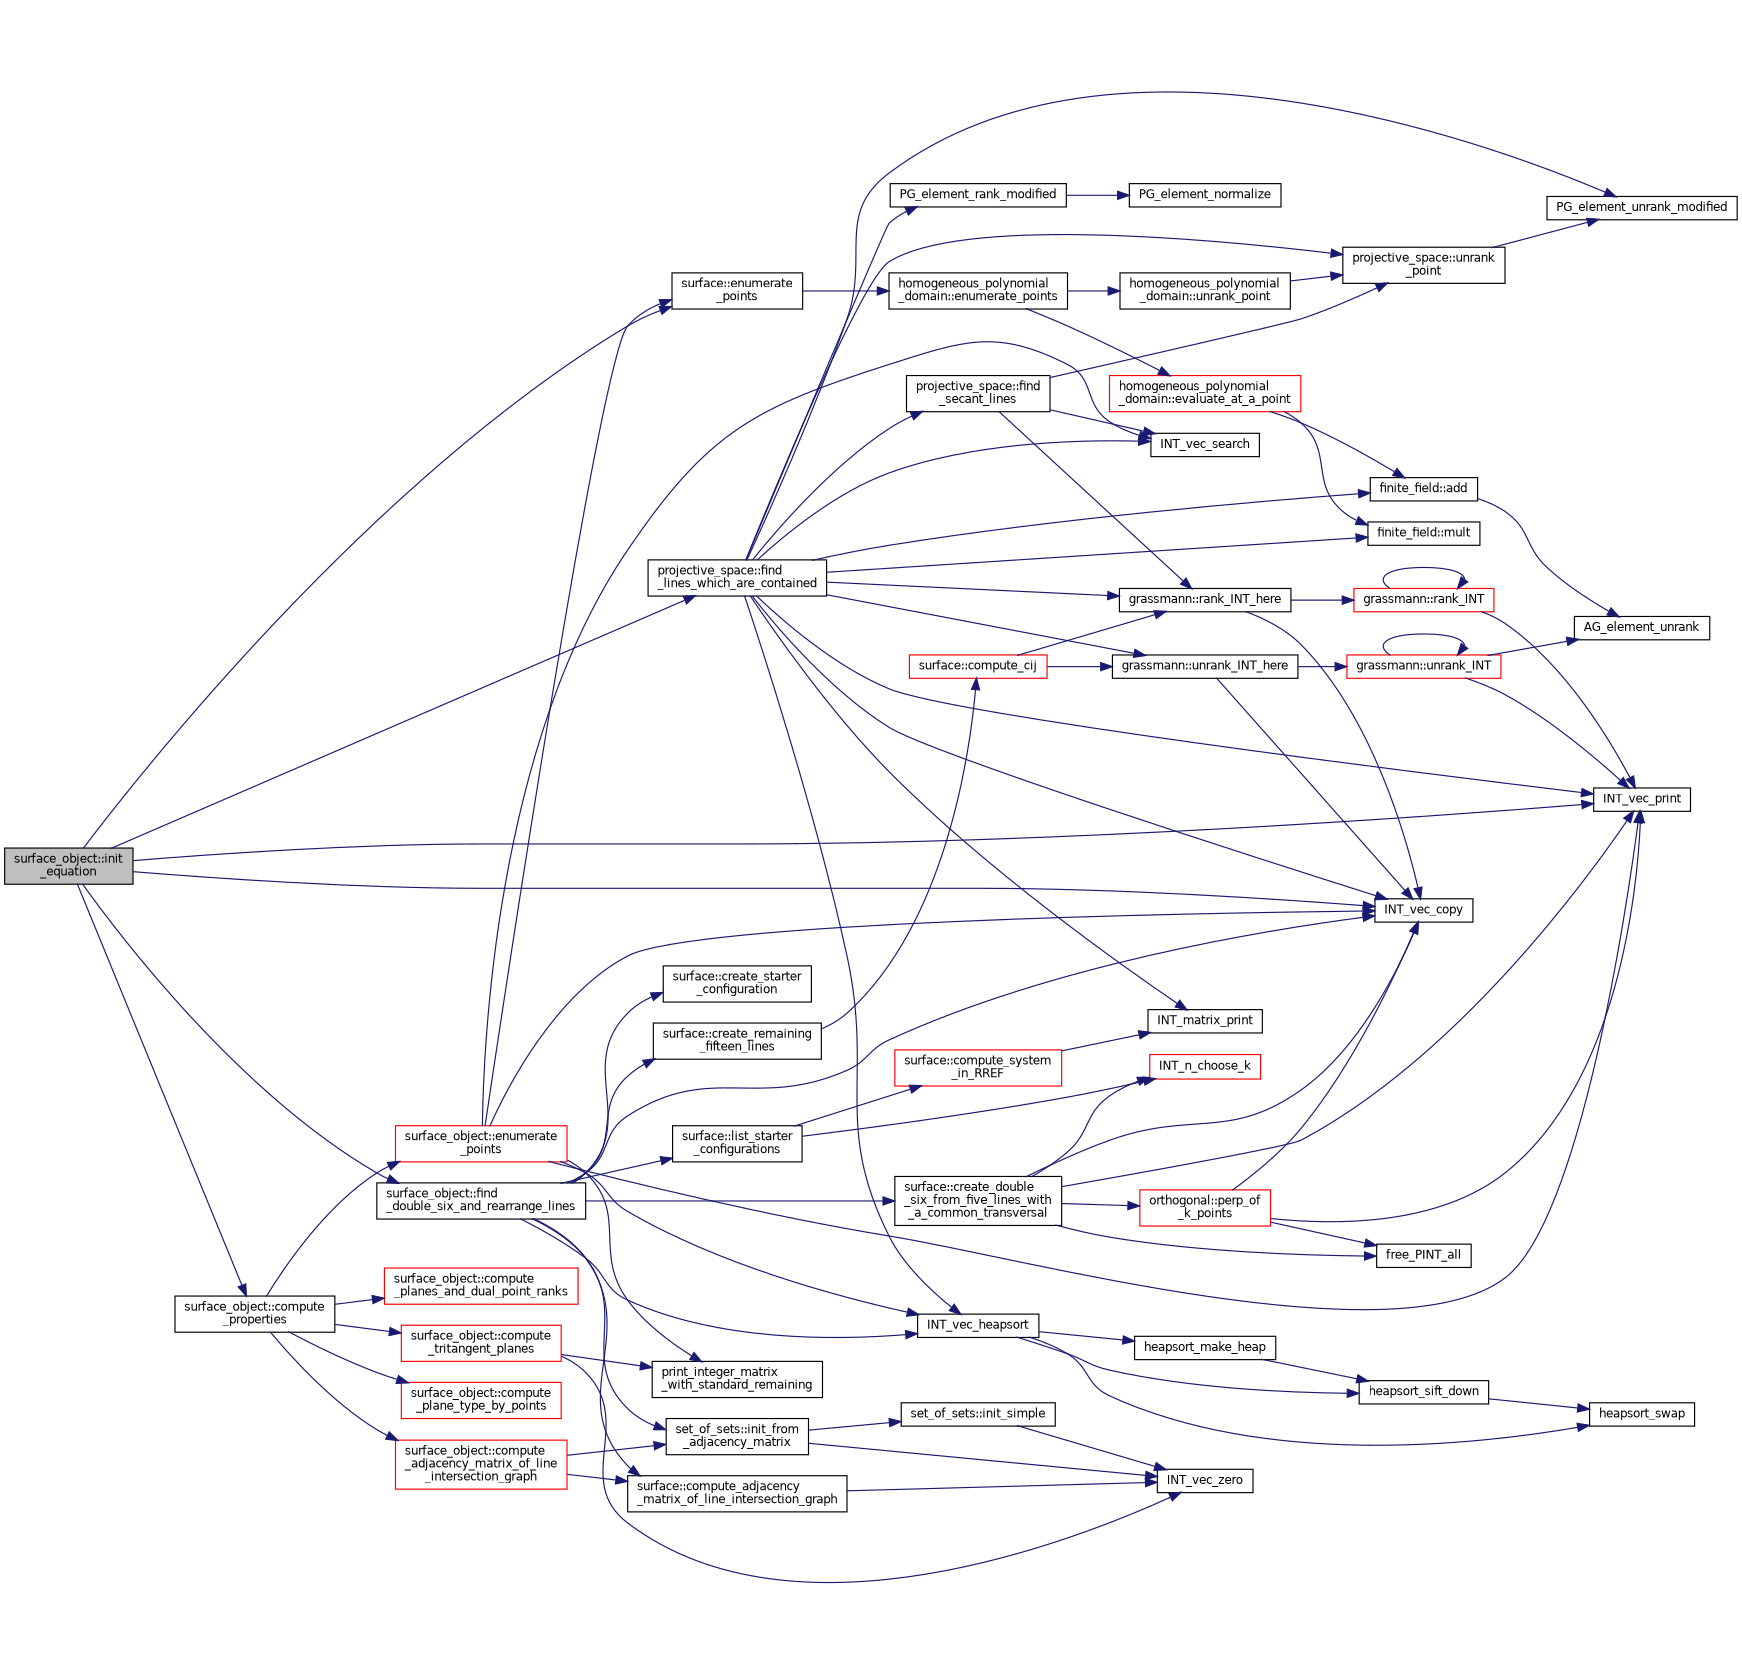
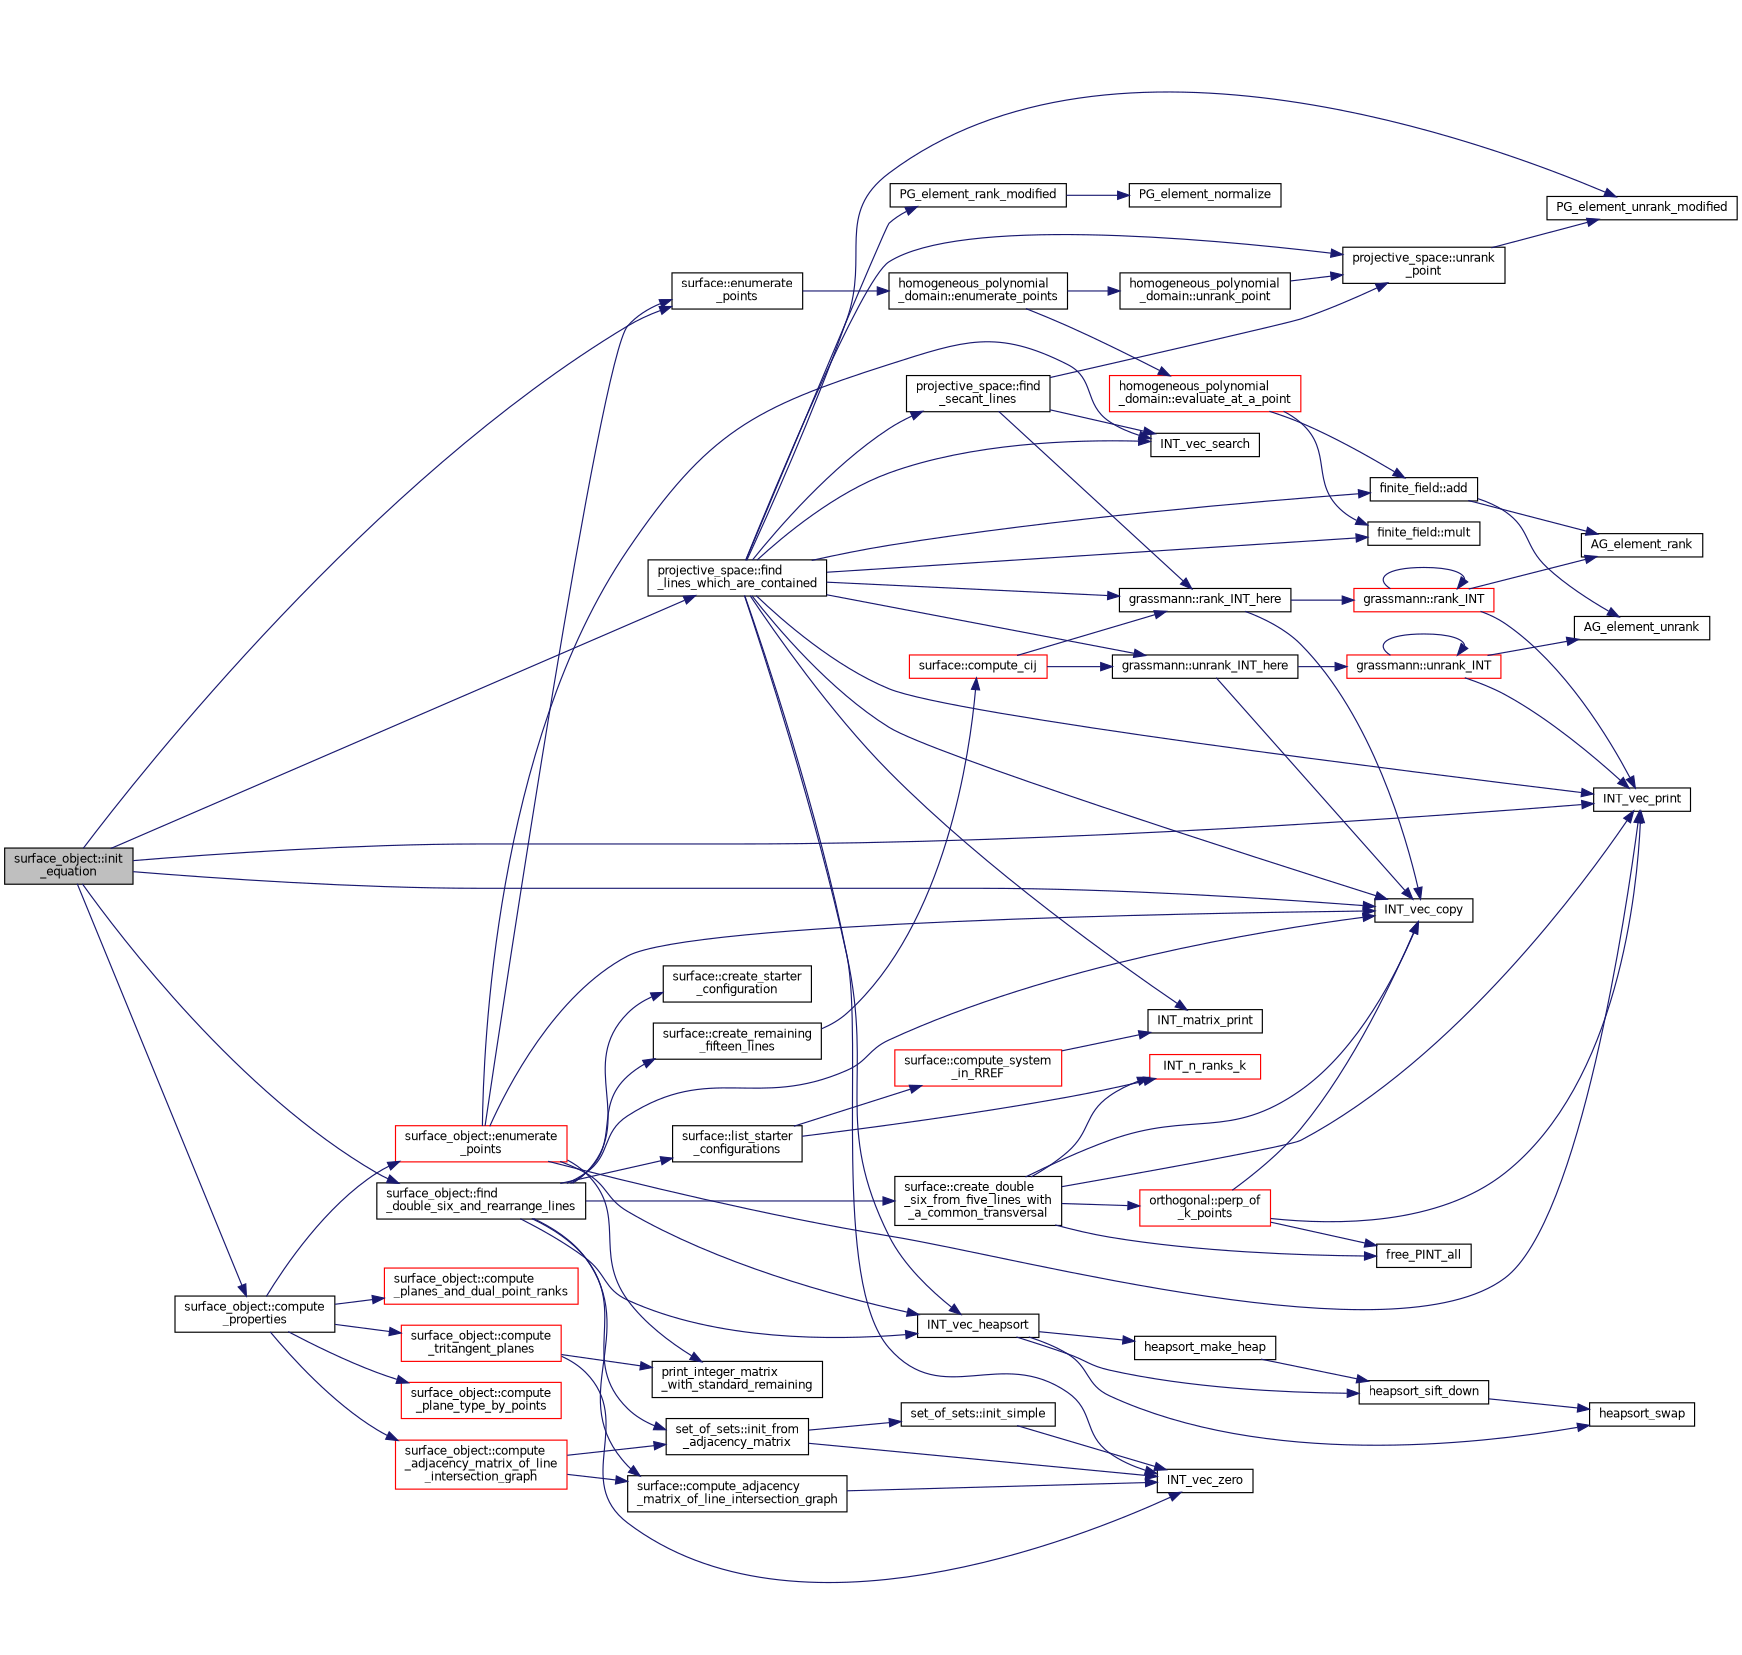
none -> (1642, 545)
(1205, 1067) -> (1205, 1067)
none -> (853, 1147)
